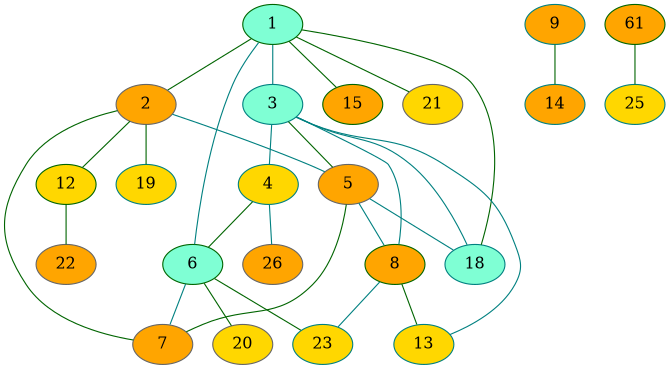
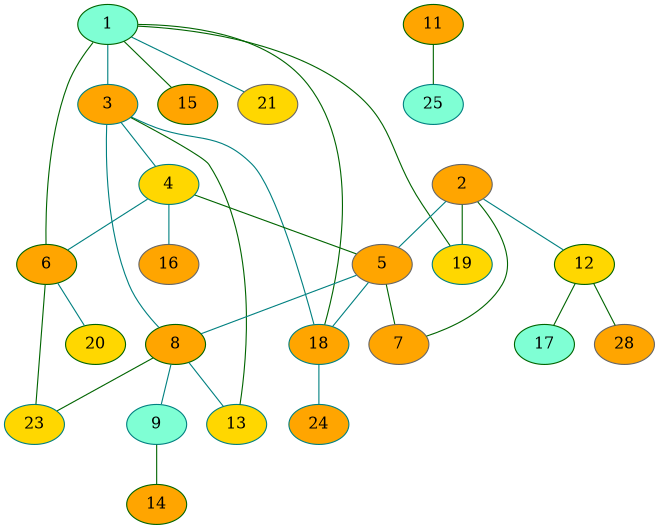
(555, 24) -> (157, 424)
(635, 24) -> (433, 24)
(209, 64) -> (335, 79)
(353, 64) -> (188, 64)
(273, 104) -> (108, 104)
(555, 104) -> (157, 504)
(635, 104) -> (433, 104)
(214, 139) -> (54, 139)
(106, 144) -> (523, 225)
(311, 144) -> (276, 224)
(476, 187) -> (237, 236)
(231, 224) -> (106, 226)
(66, 264) -> (624, 344)
(193, 264) -> (47, 264)
(273, 264) -> (169, 264)
(475, 264) -> (319, 344)
(178, 304) -> none
(218, 304) -> (71, 304)
(359, 304) -> (105, 384)
(409, 304) -> (206, 384)
(243, 344) -> (96, 344)
none -> (544, 344)
none -> (166, 384)
none -> (319, 424)
